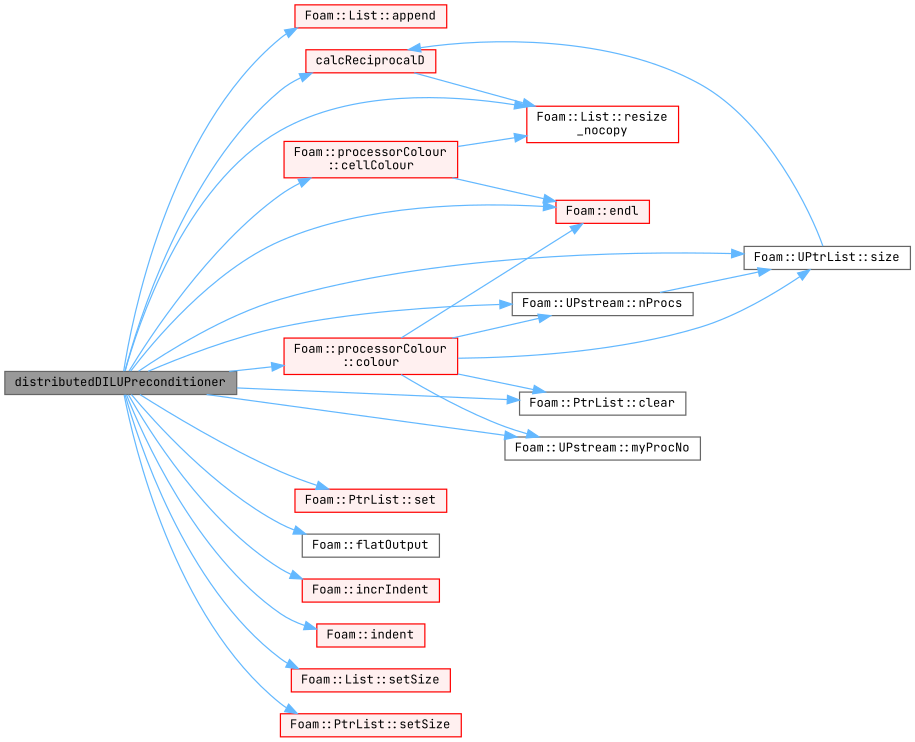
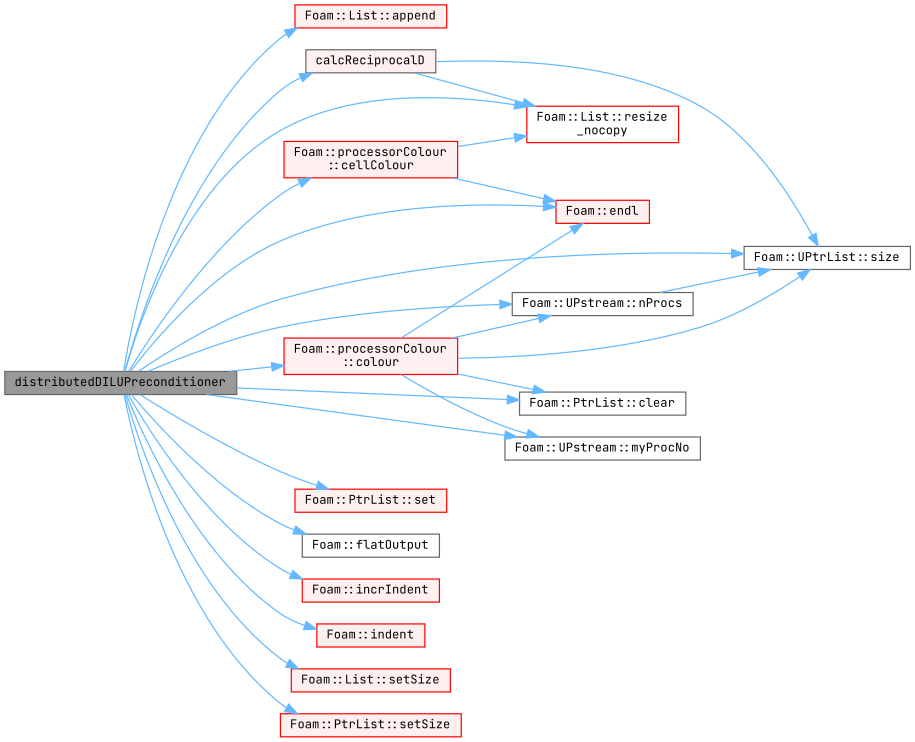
(371, 61) -> (371, 61)
(664, 68) -> (655, 87)
